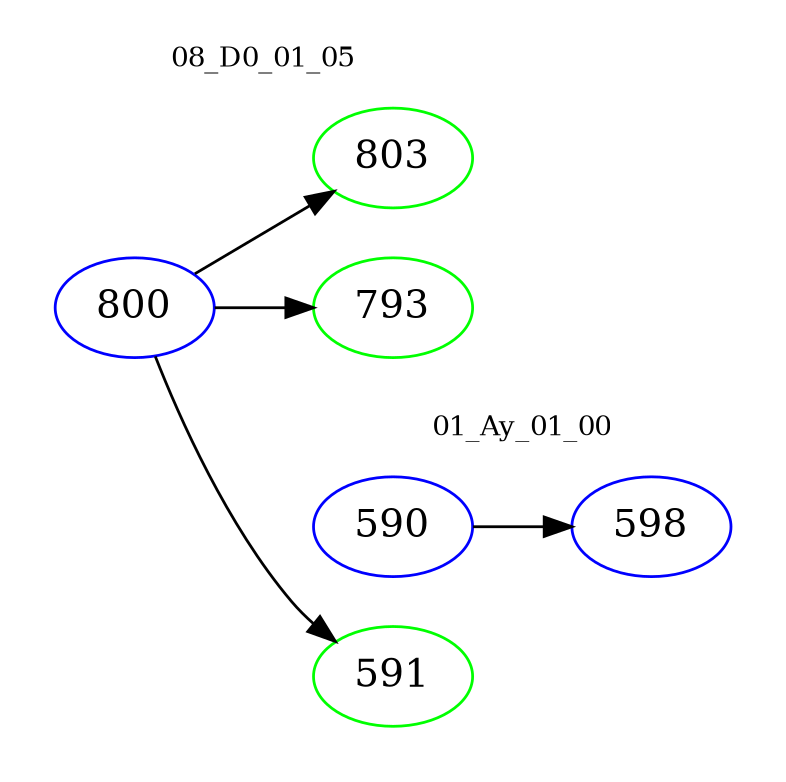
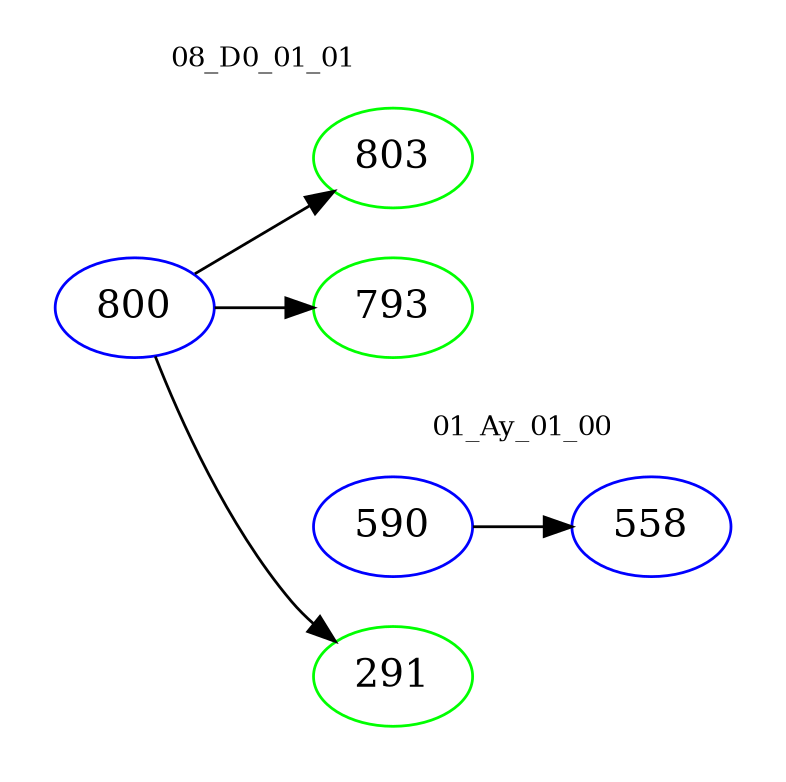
(264, 60) -> (264, 60)
(651, 527) -> (651, 527)
(393, 676) -> (393, 676)
